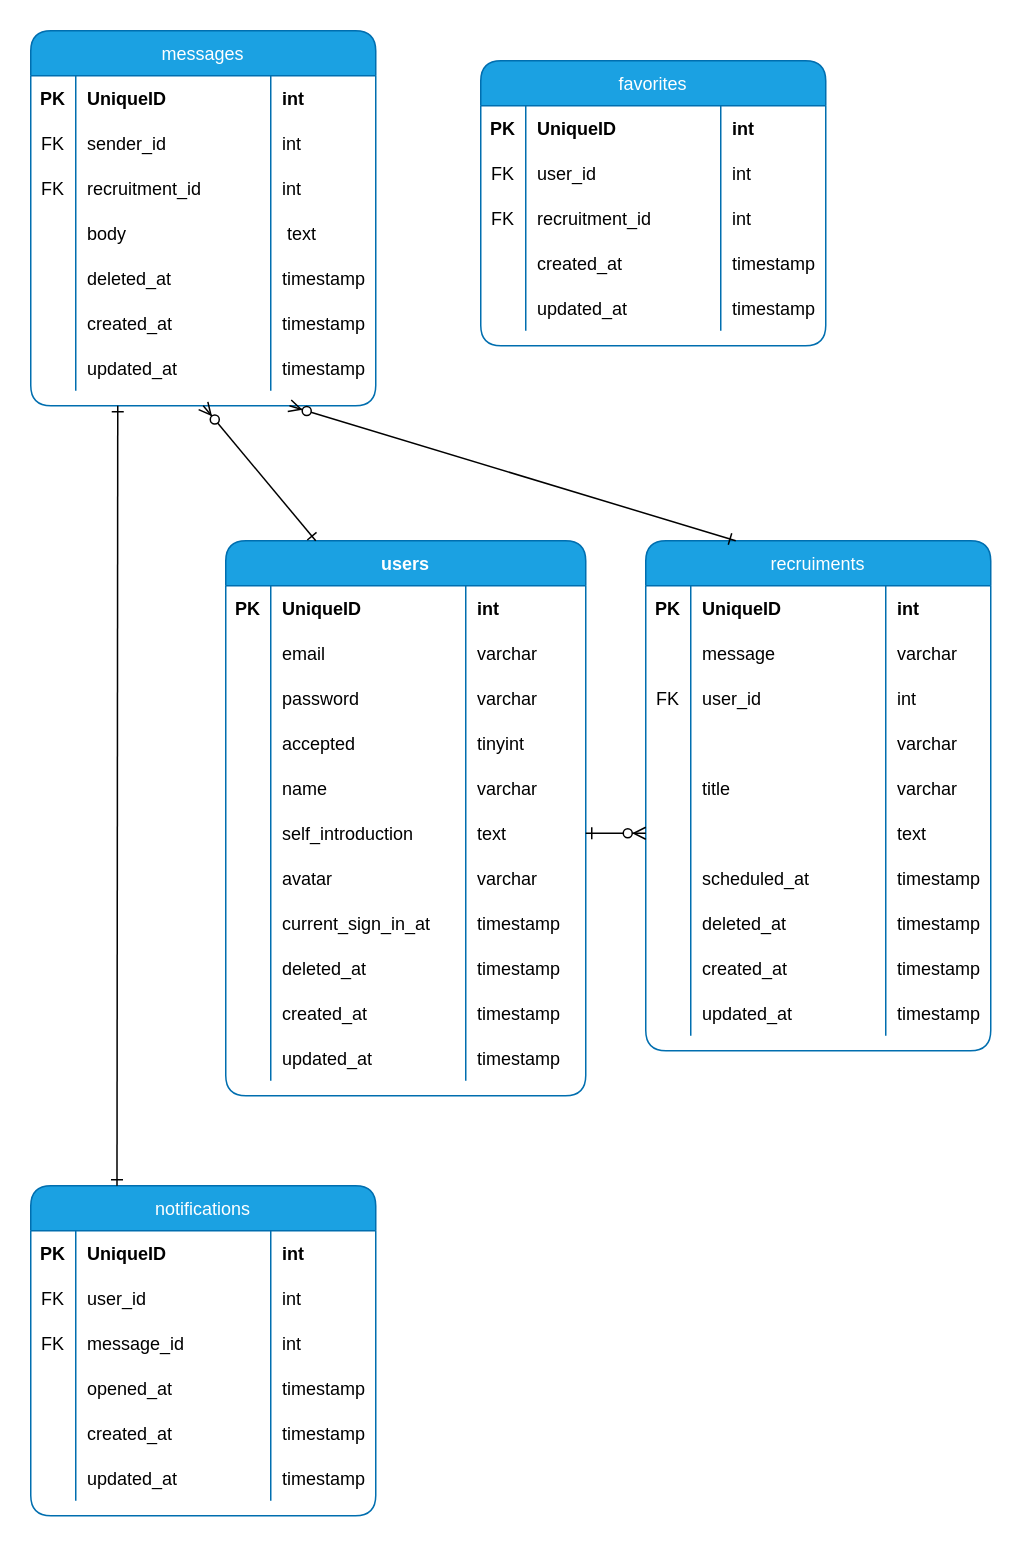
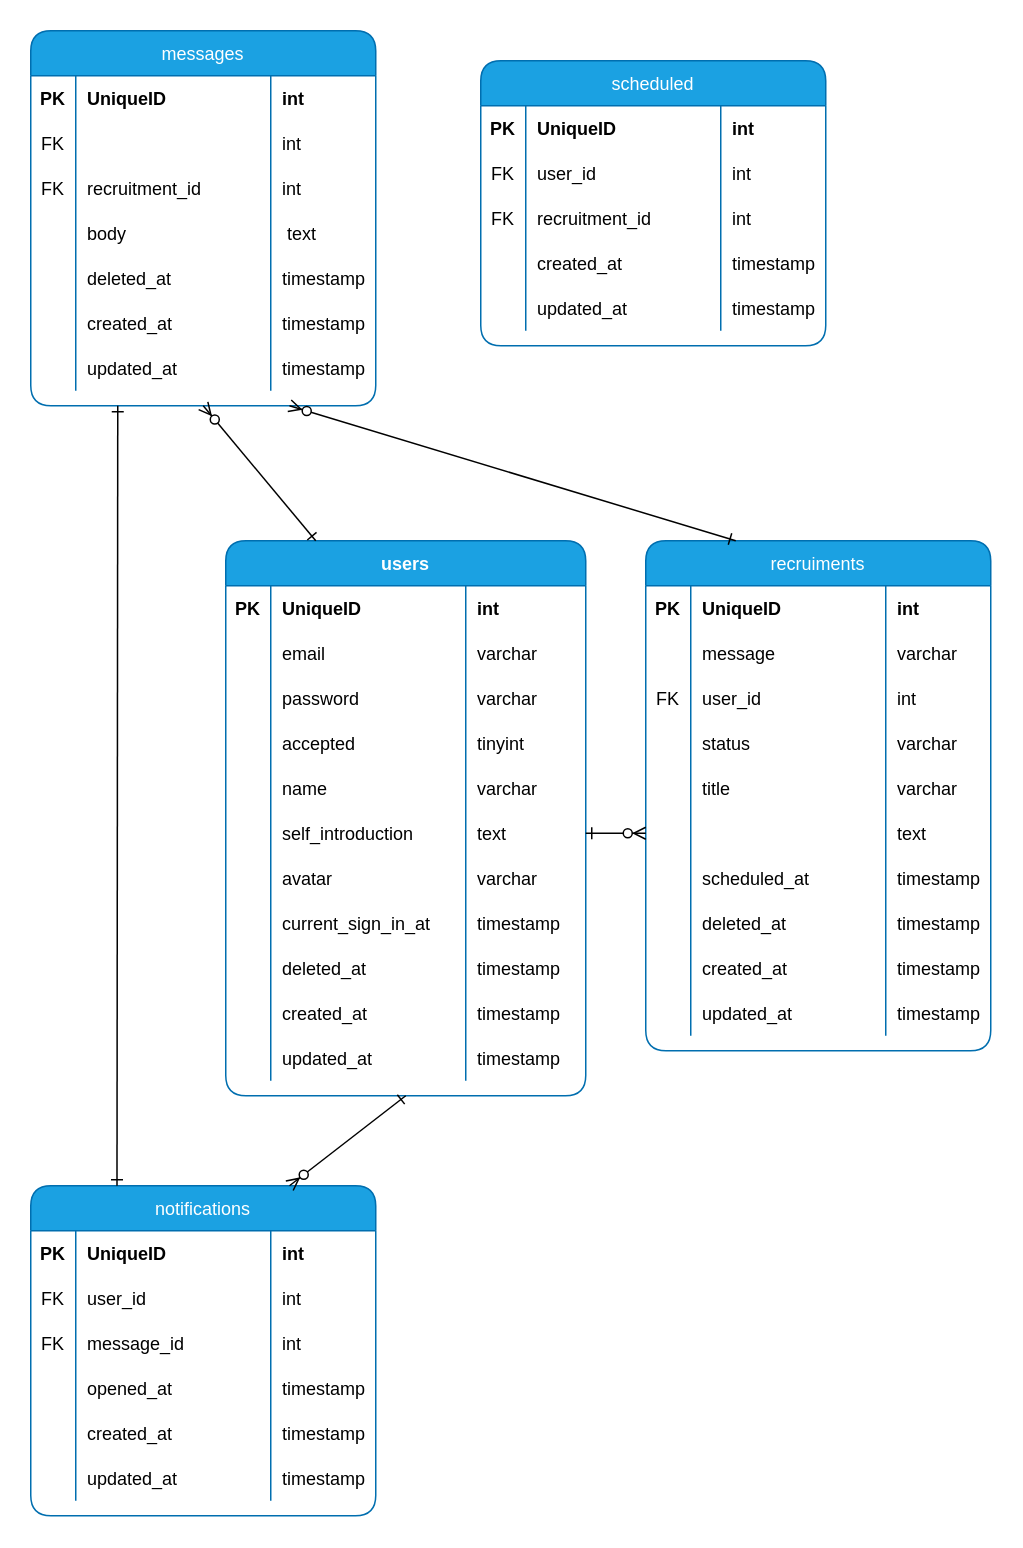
(653, 84) -> (653, 84)
(173, 143) -> none
none -> (788, 743)
none -> (346, 1142)
